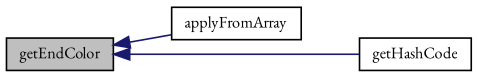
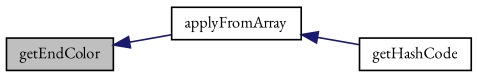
(245, 54) -> (338, 41)
